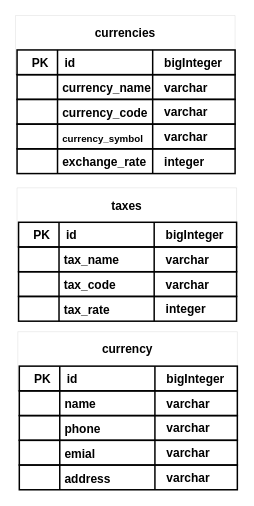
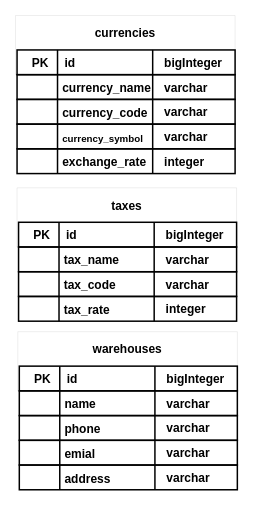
(127, 350) -> (127, 350)
